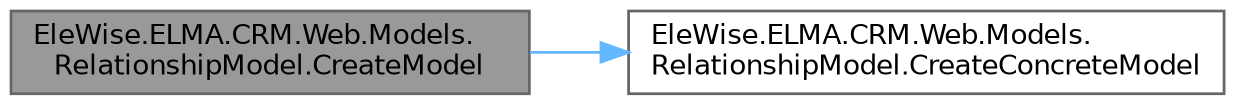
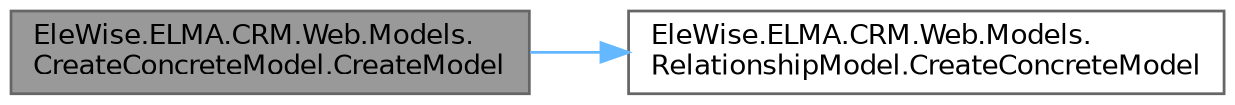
(270, 52) -> (270, 52)
